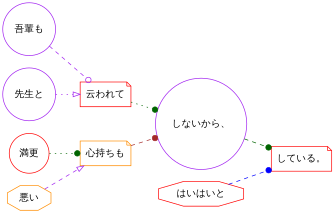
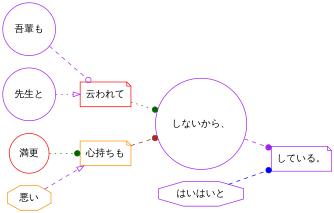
(255, 143) -> (255, 143)
(301, 159) -> (301, 159)
(201, 194) -> (201, 194)
